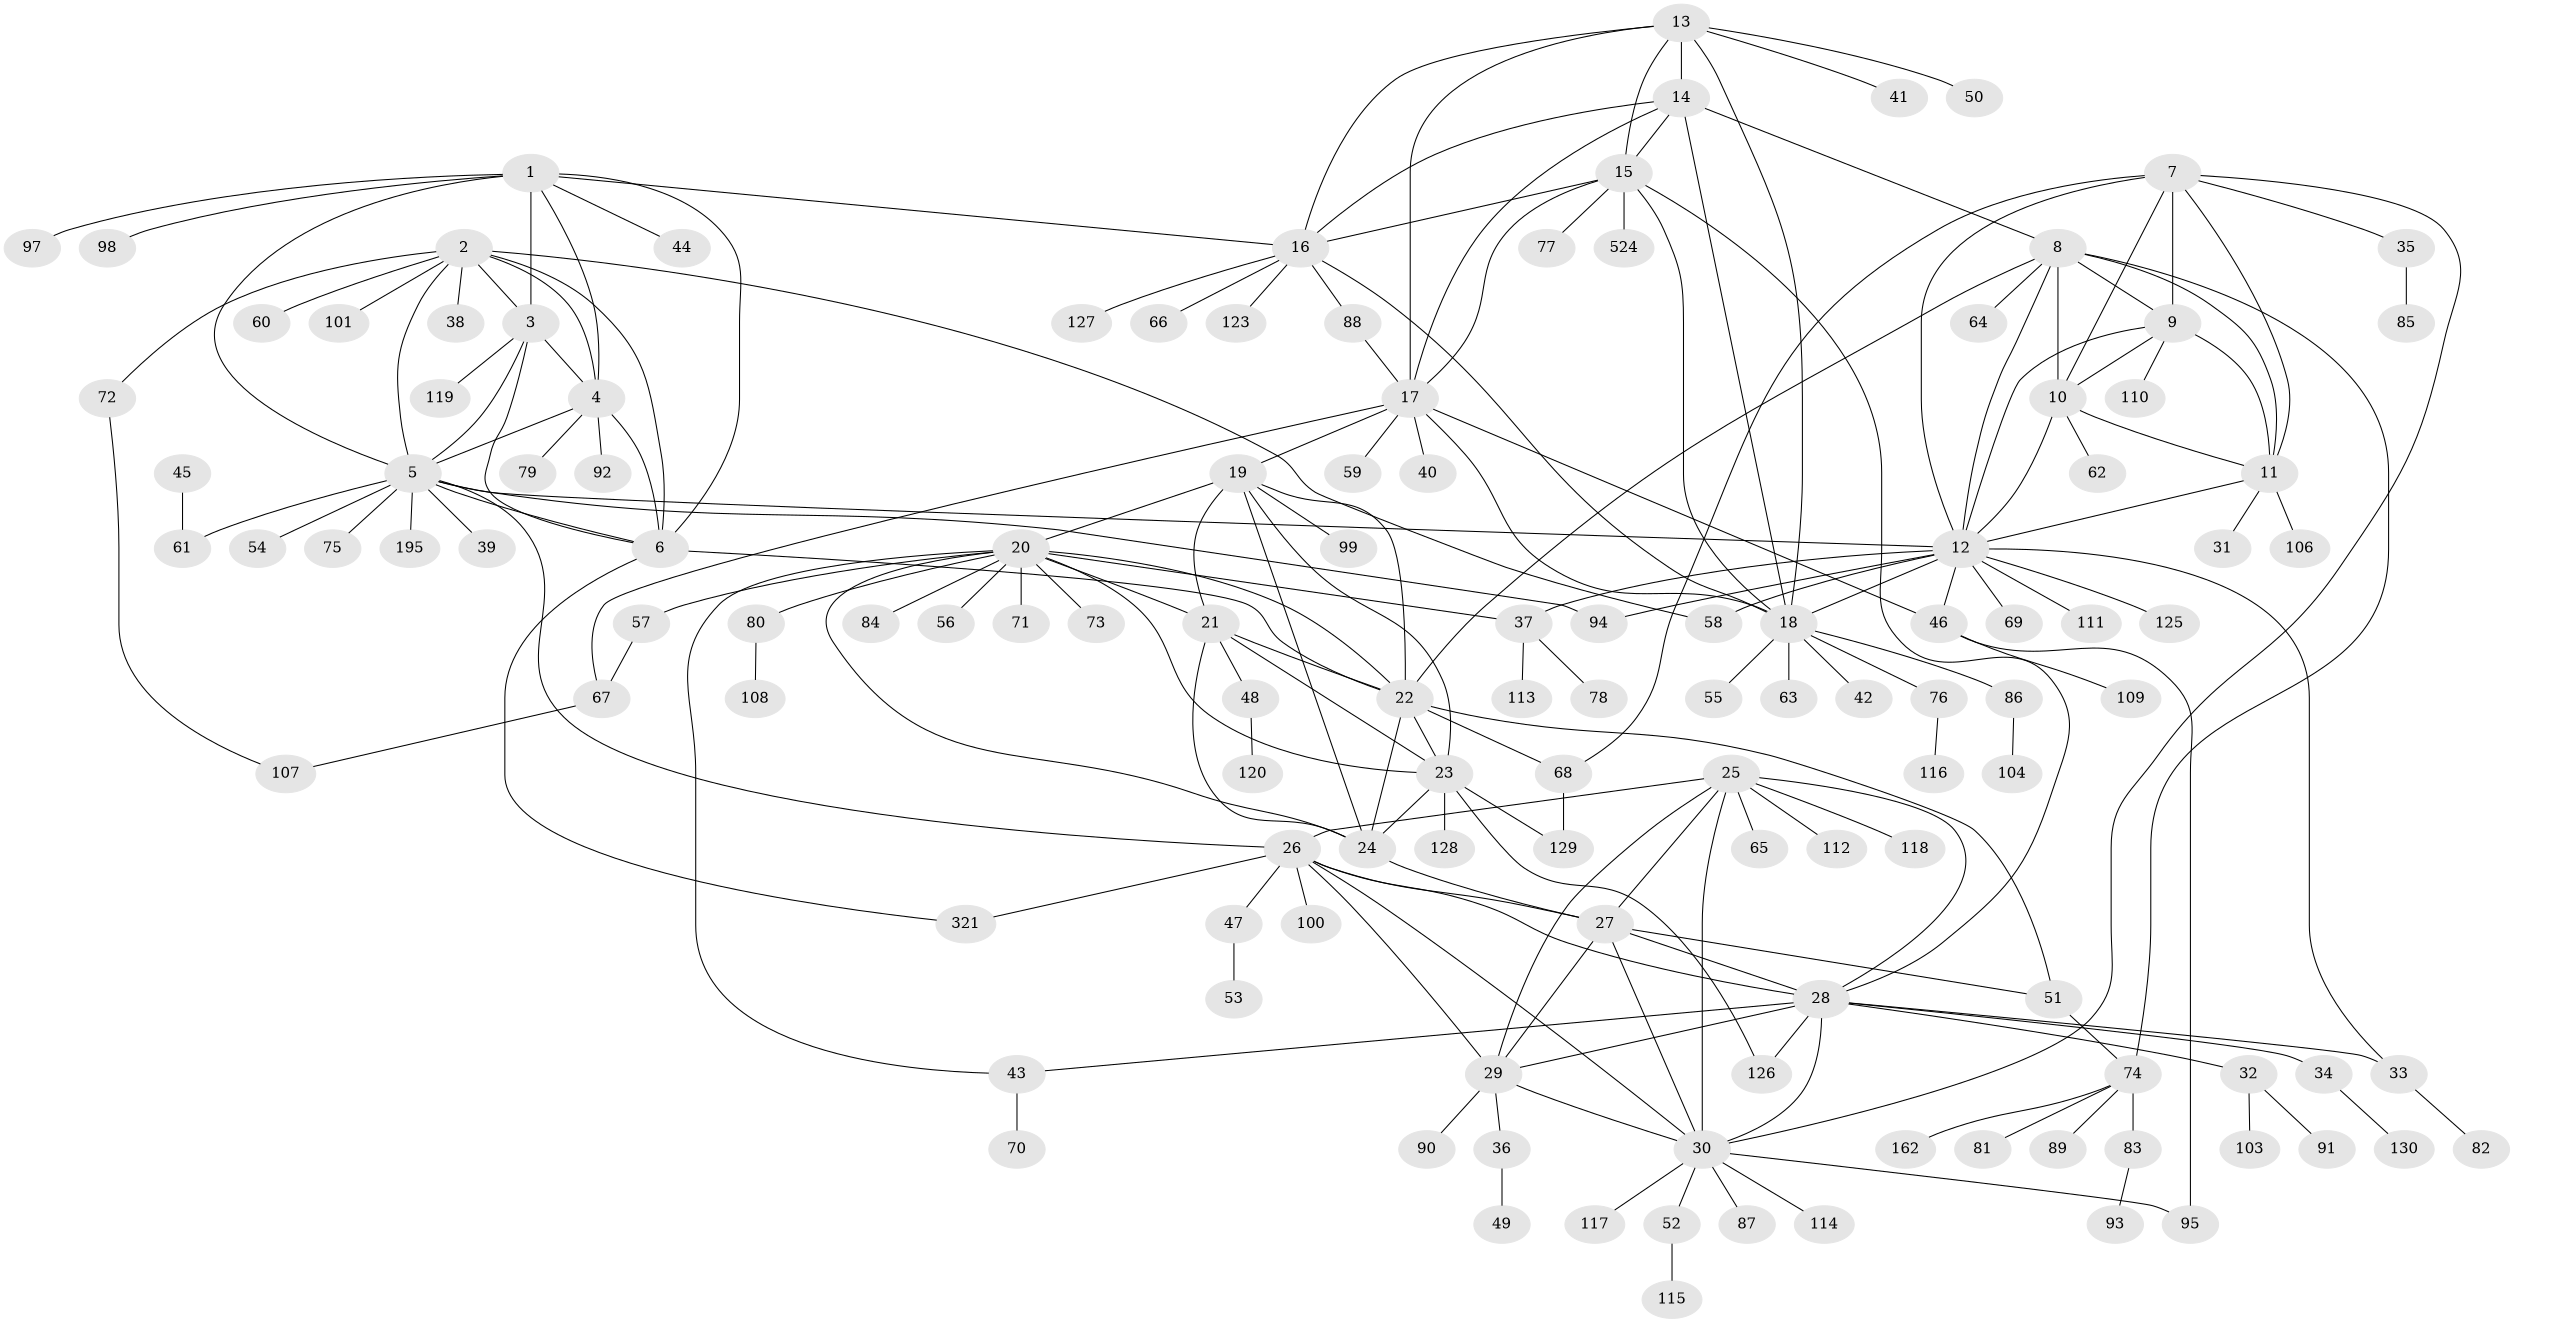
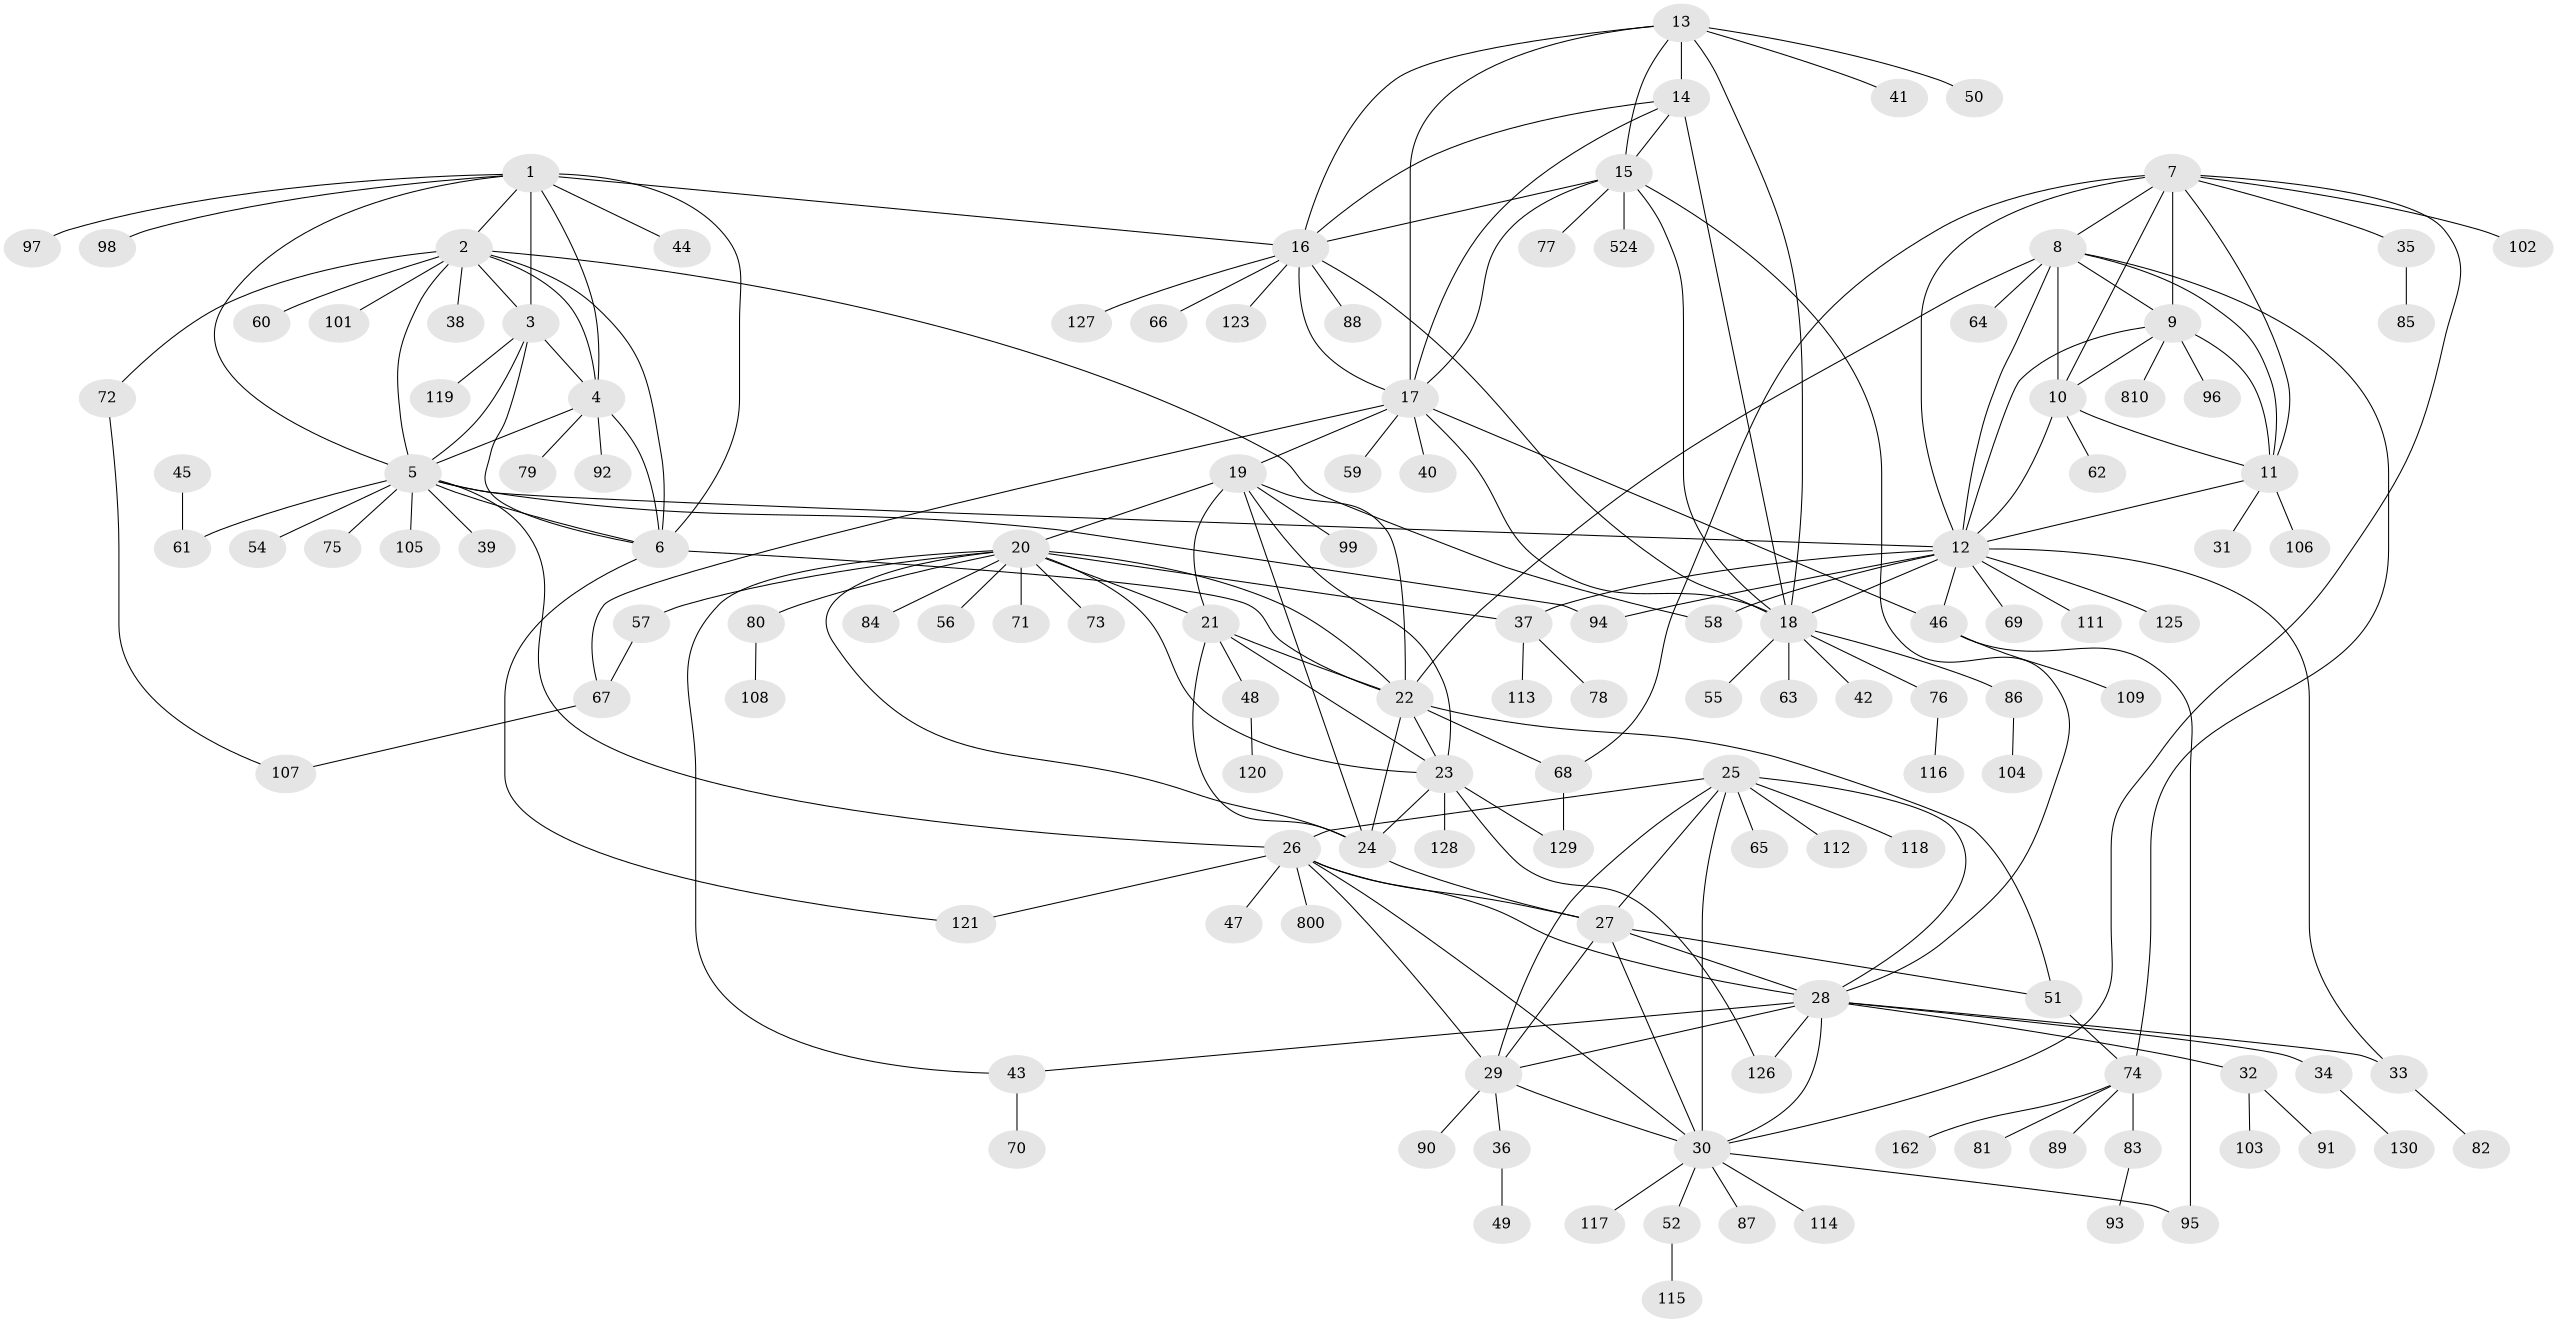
(1870, 173) -> (2115, 211)
none -> (498, 211)
none -> (2523, 248)
(1382, 361) -> (1318, 345)
(2135, 398) -> (2135, 398)
none -> (2212, 398)
(410, 549) -> (410, 549)
(966, 924) -> (966, 924)
(1311, 924) -> (1311, 924)
(1234, 999) -> none
